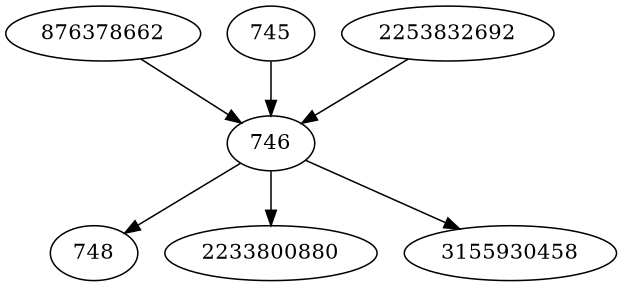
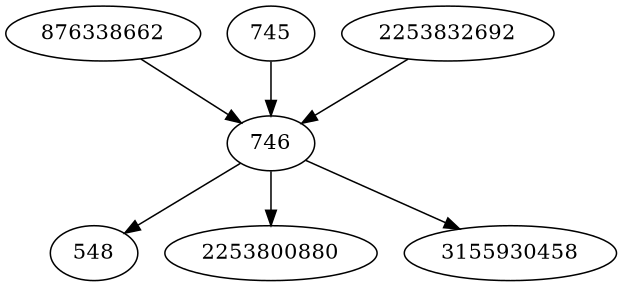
(103, 34) -> (103, 34)
(94, 253) -> (94, 253)
(271, 253) -> (271, 253)
